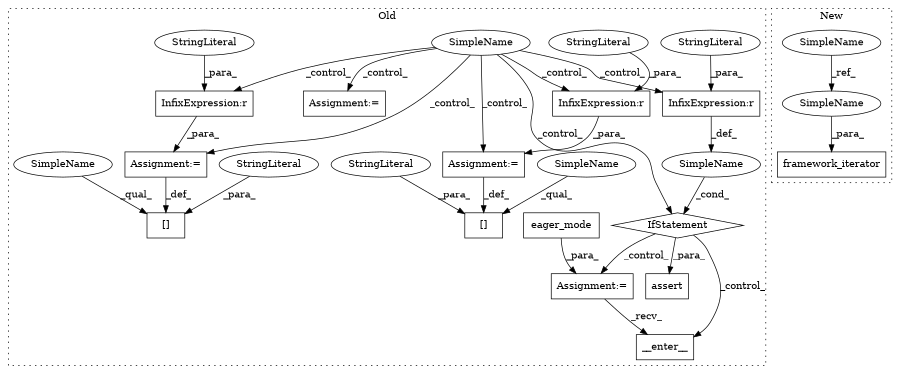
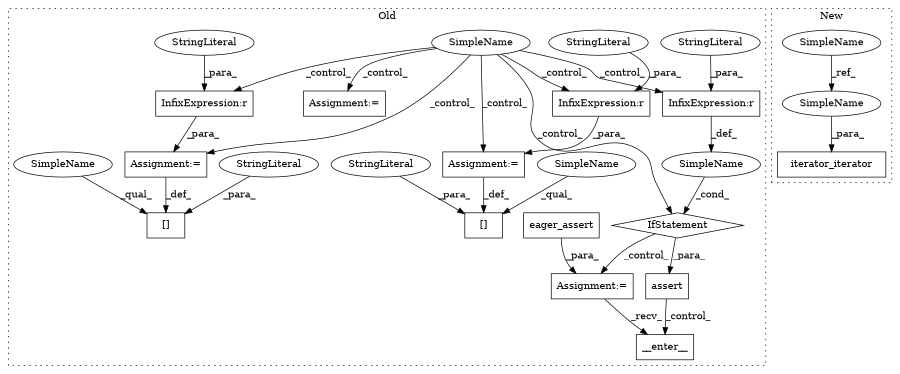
(832, 164) -> (832, 164)
(561, 225) -> (561, 225)
(720, 283) -> (666, 313)
